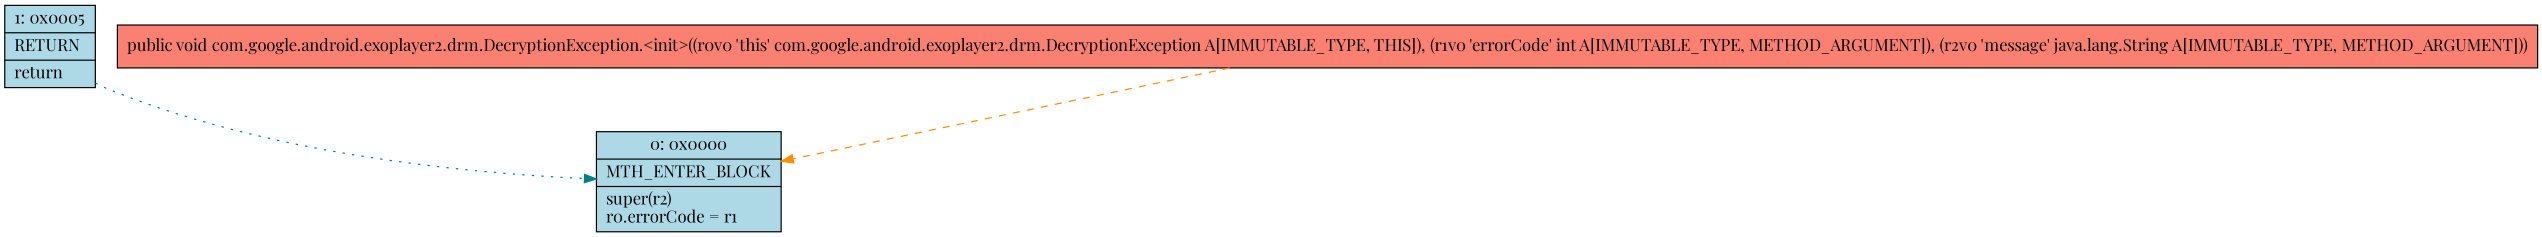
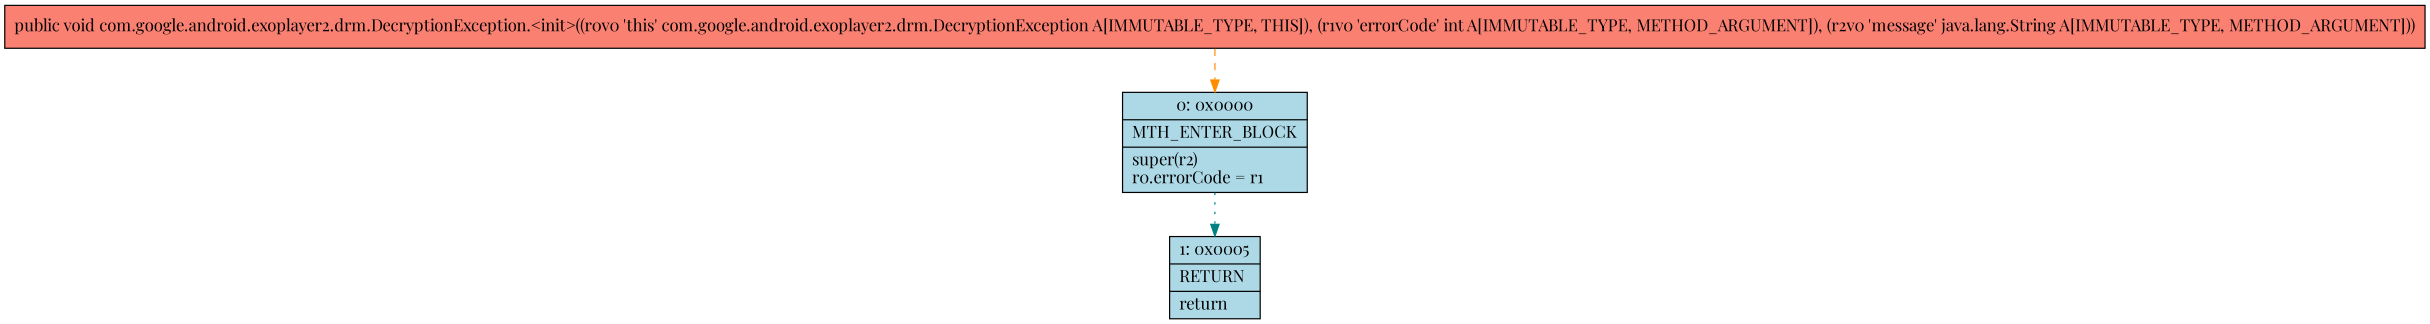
(336, 151) -> (1215, 209)
